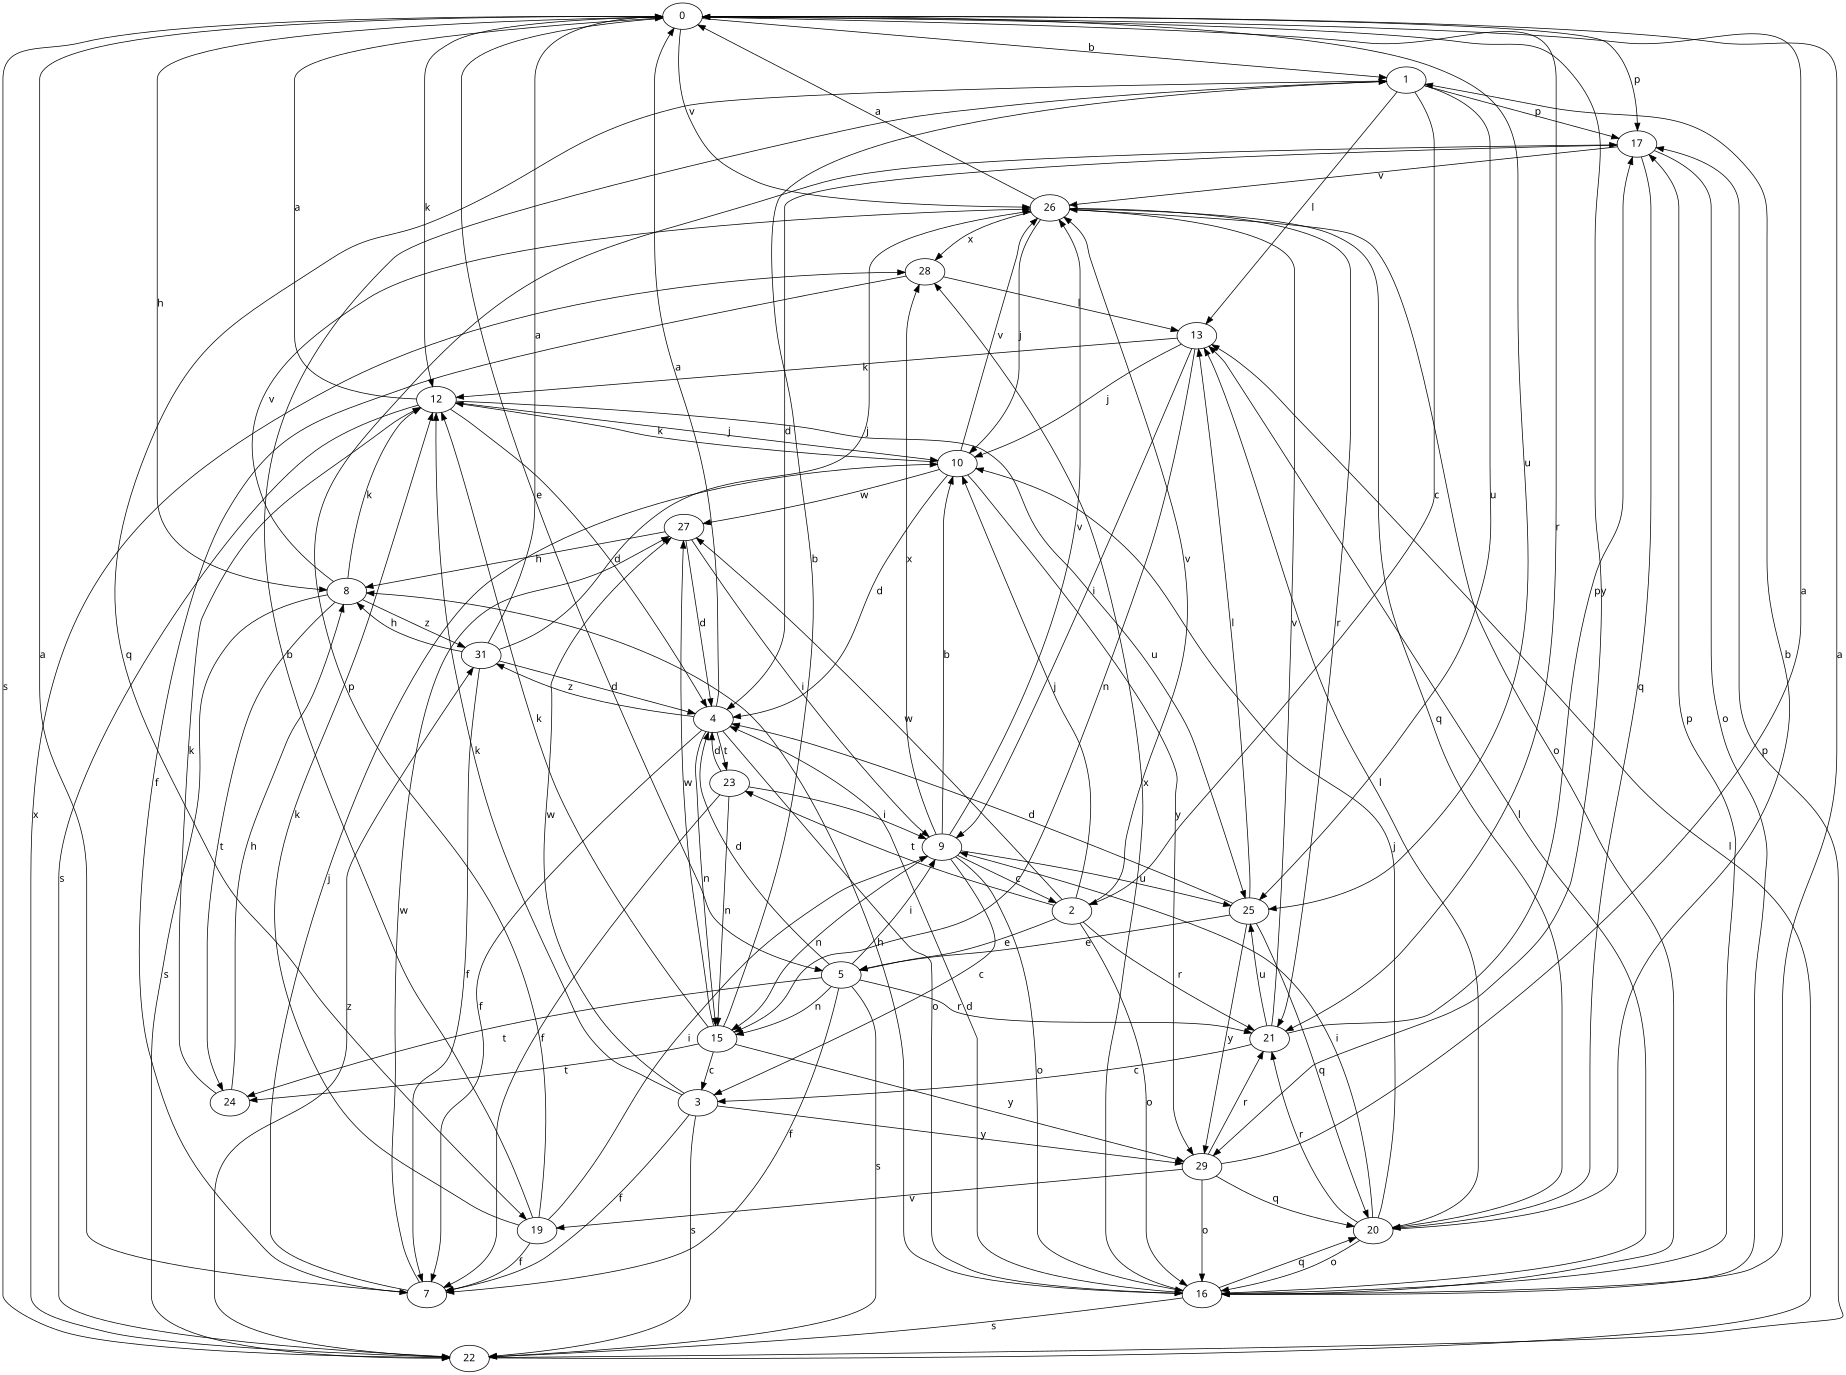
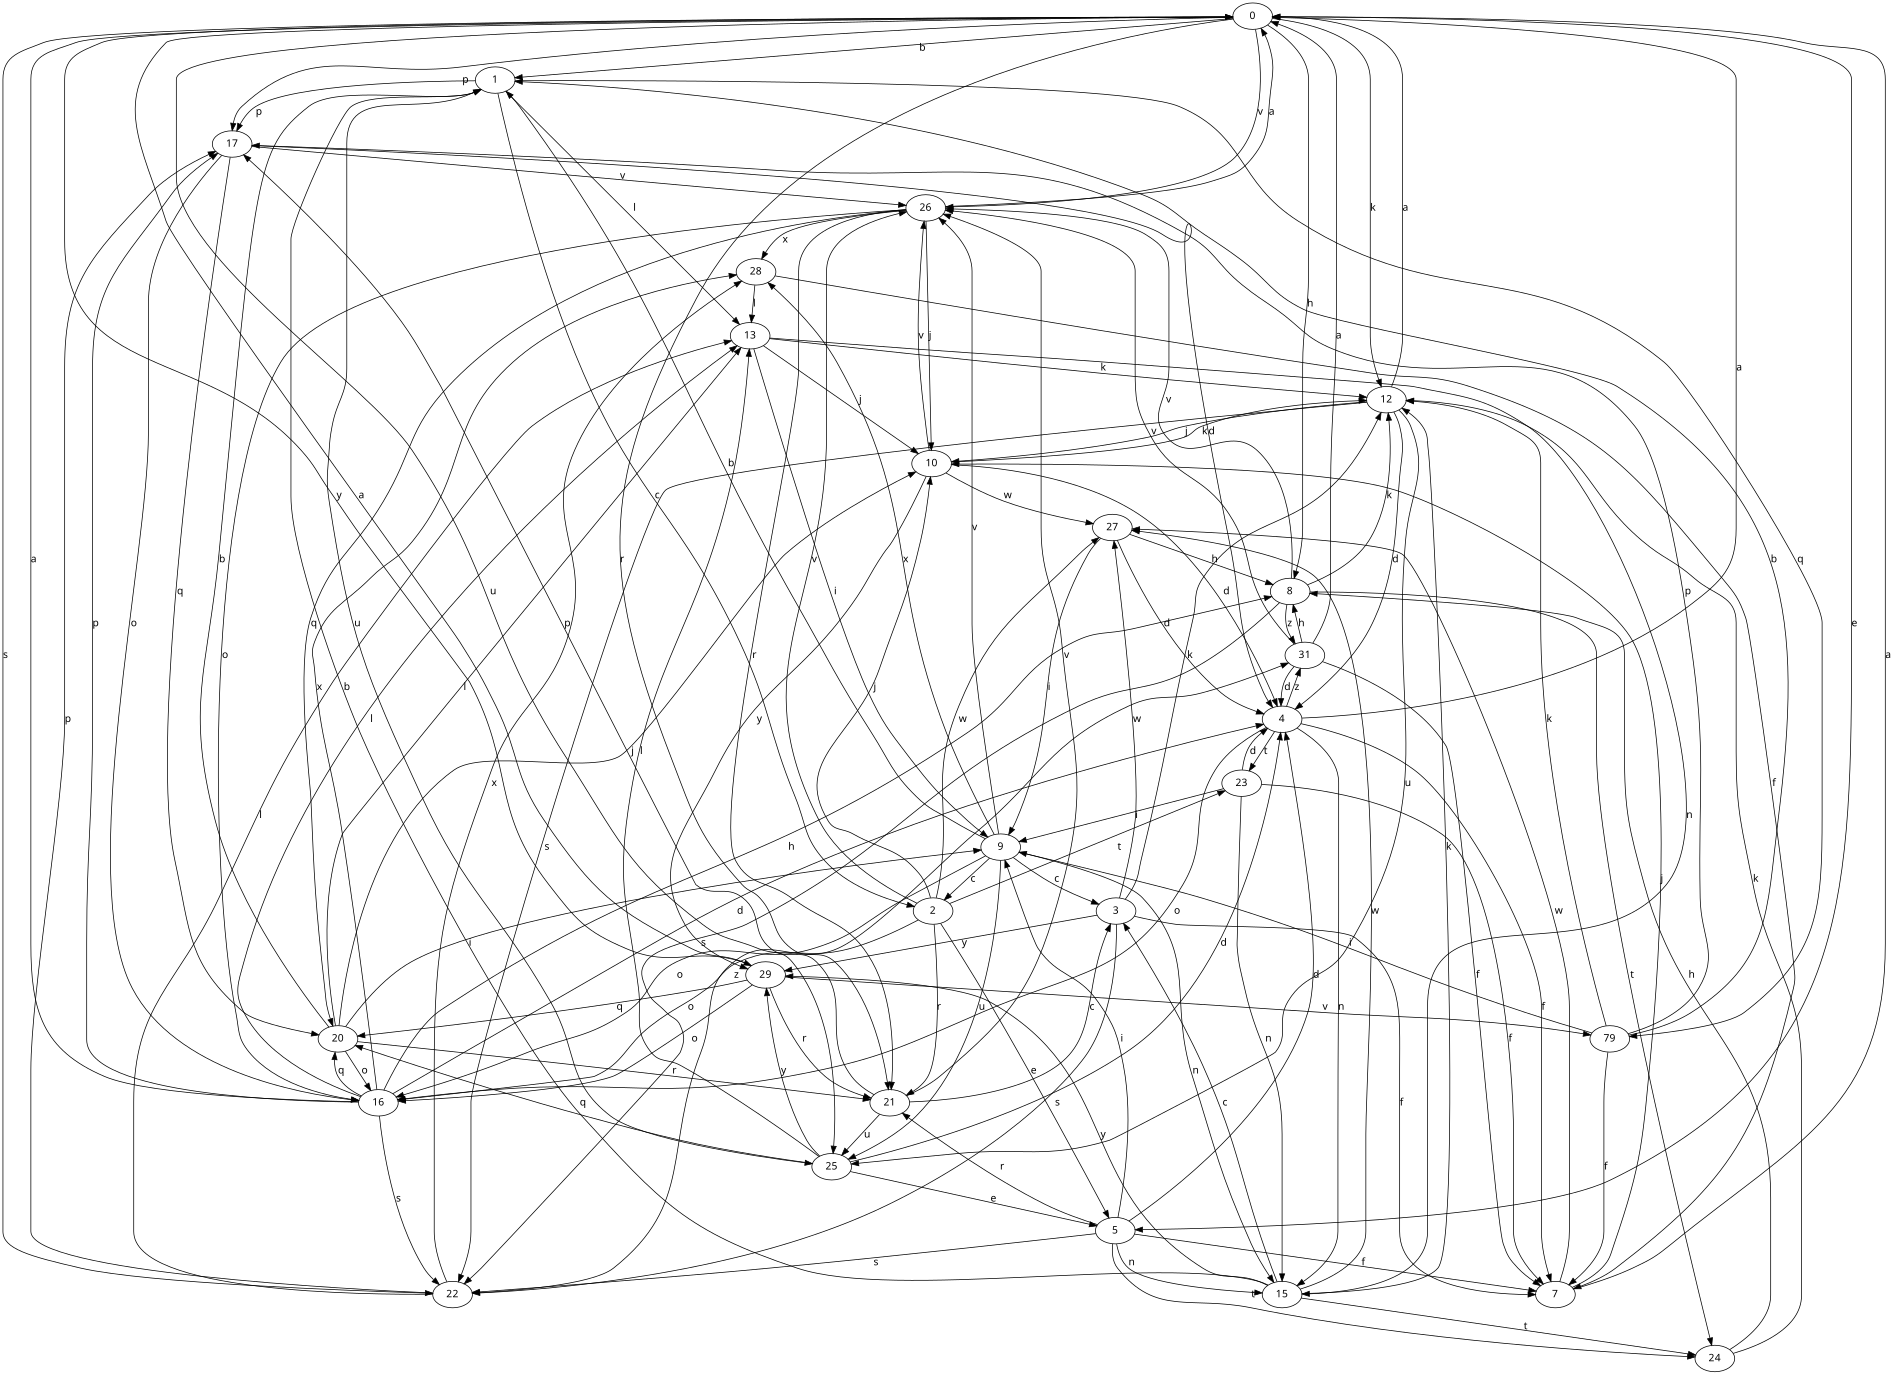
(868, 432) -> (1154, 432)
(943, 658) -> (742, 503)
(537, 1231) -> (1610, 1039)
